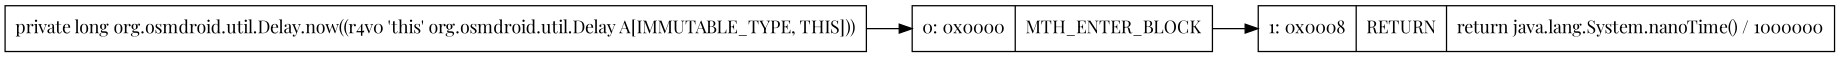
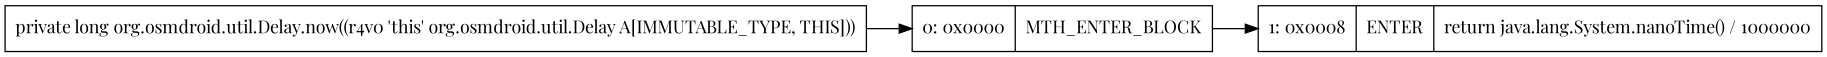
(1401, 28) -> (1395, 28)
